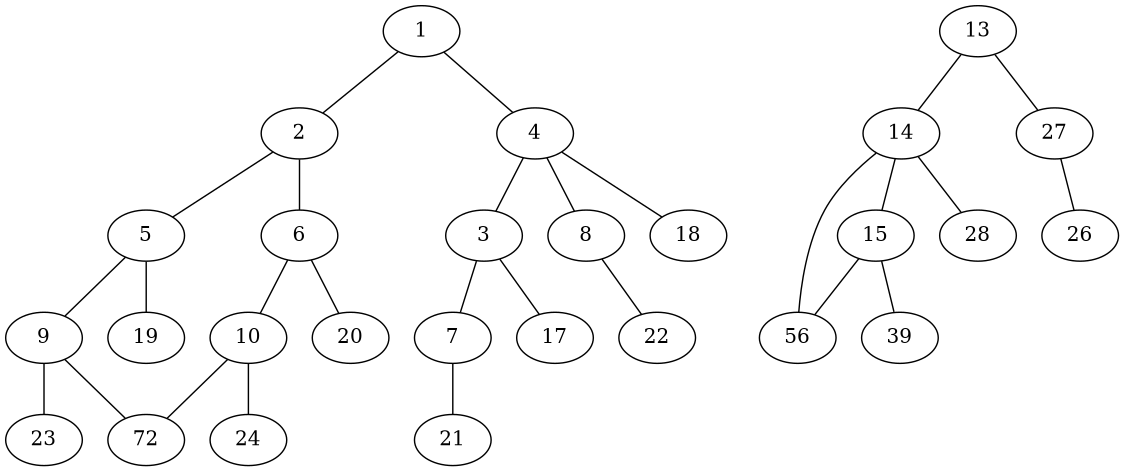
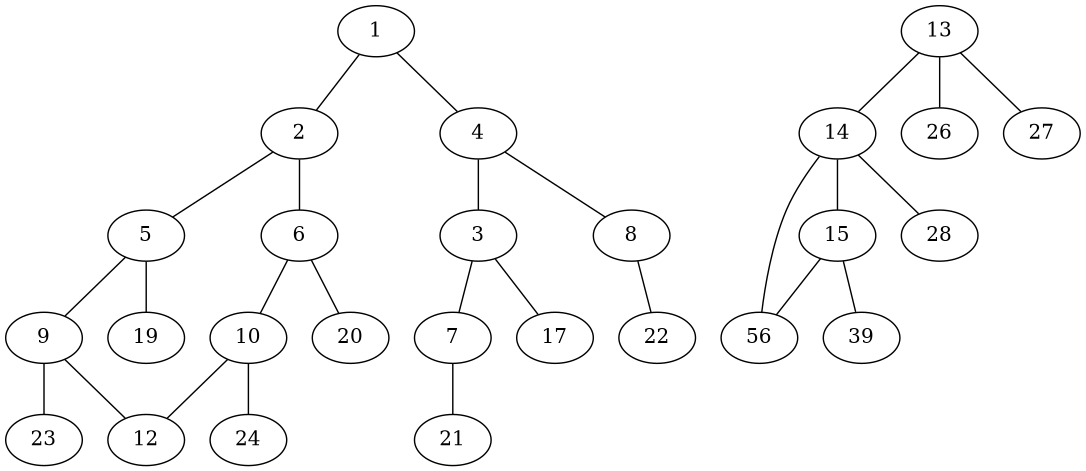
(1067, 185) -> (940, 82)
(688, 236) -> none
(146, 440) -> (146, 440)
